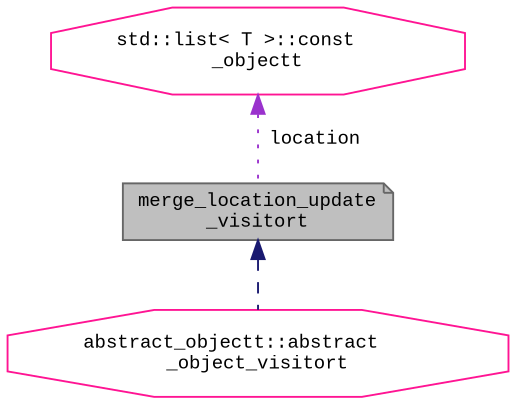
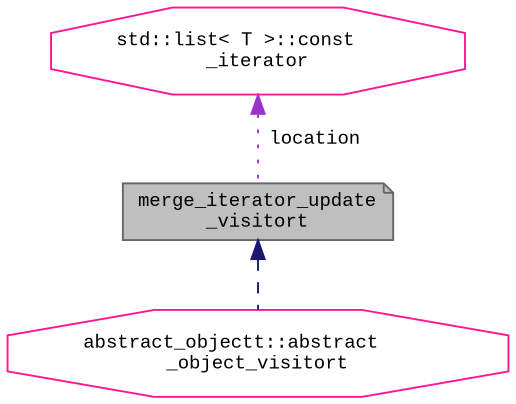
(258, 51) -> (258, 51)
(258, 212) -> (258, 212)
